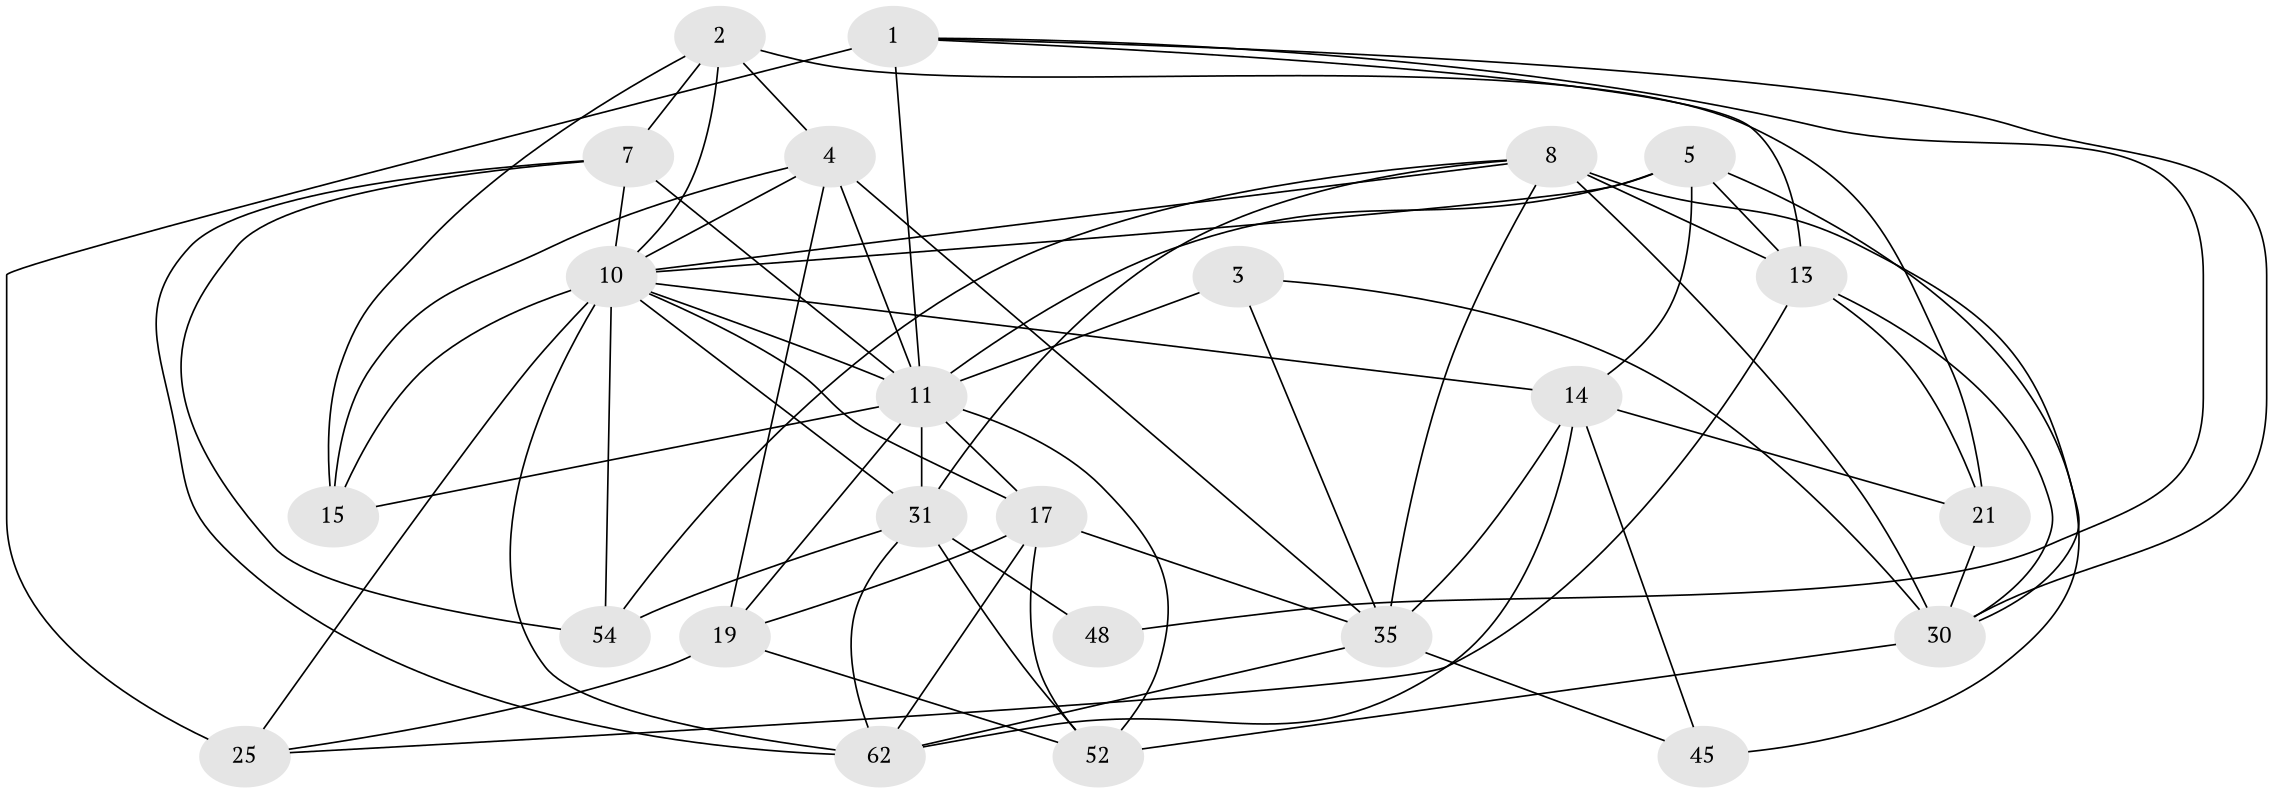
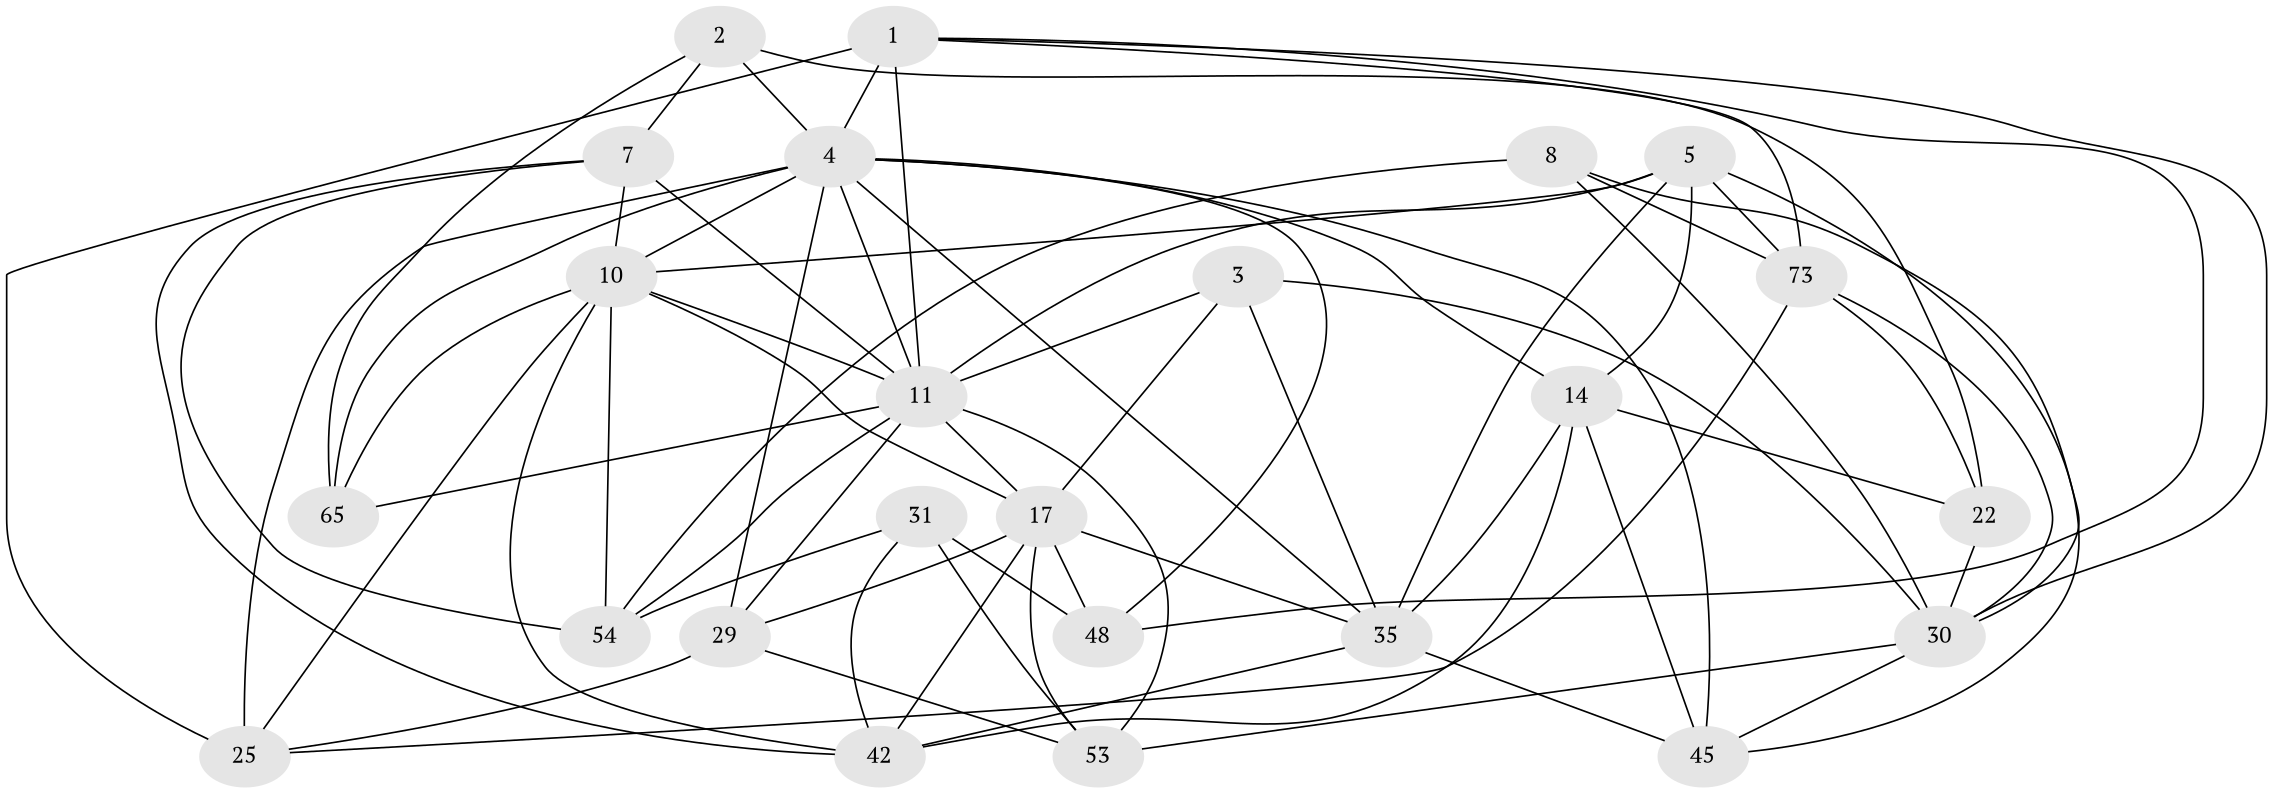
none -> (862, 97)
(696, 168) -> none
(1082, 217) -> none
none -> (1300, 249)
none -> (1455, 259)
(1135, 275) -> none
(1802, 277) -> (1802, 277)
none -> (361, 297)
(1116, 339) -> (1317, 233)
(767, 397) -> none
none -> (1140, 397)
(1438, 399) -> (1509, 380)
(922, 445) -> (767, 509)
(333, 517) -> (333, 517)
(1985, 517) -> (1985, 517)
none -> (1070, 576)
(725, 637) -> (725, 637)
none -> (1822, 697)
(880, 757) -> (880, 757)
(1098, 757) -> (1098, 757)
